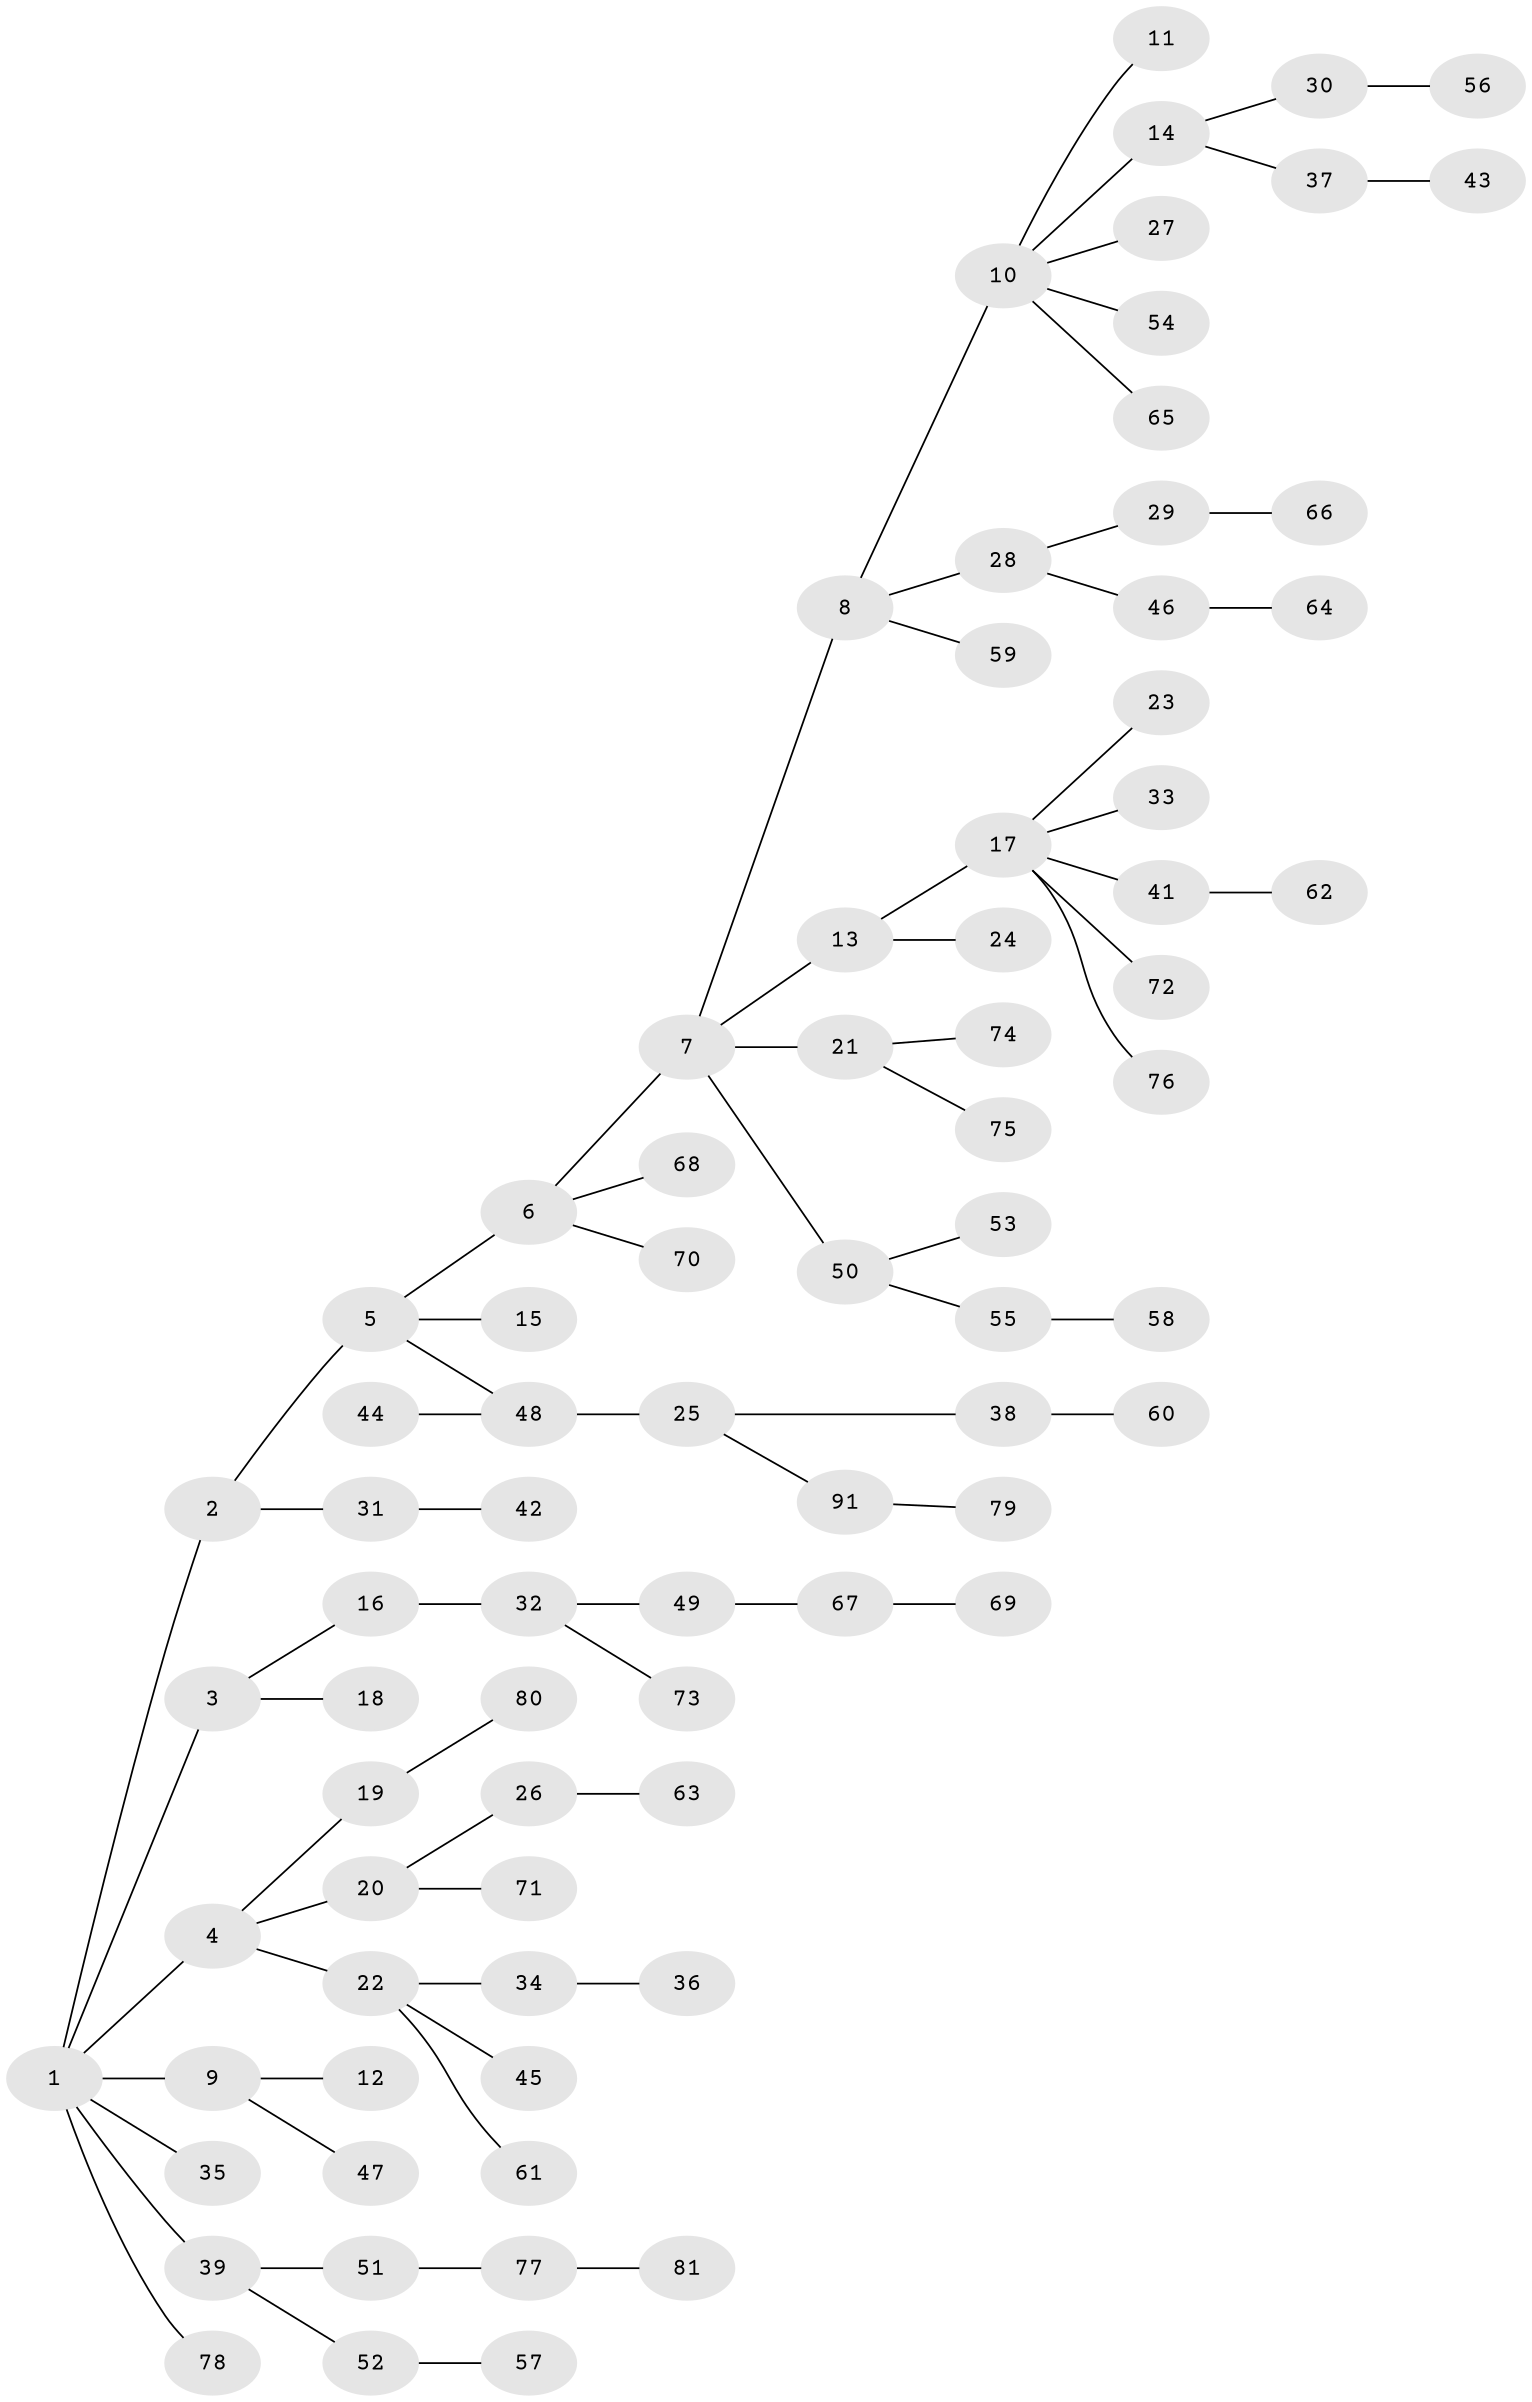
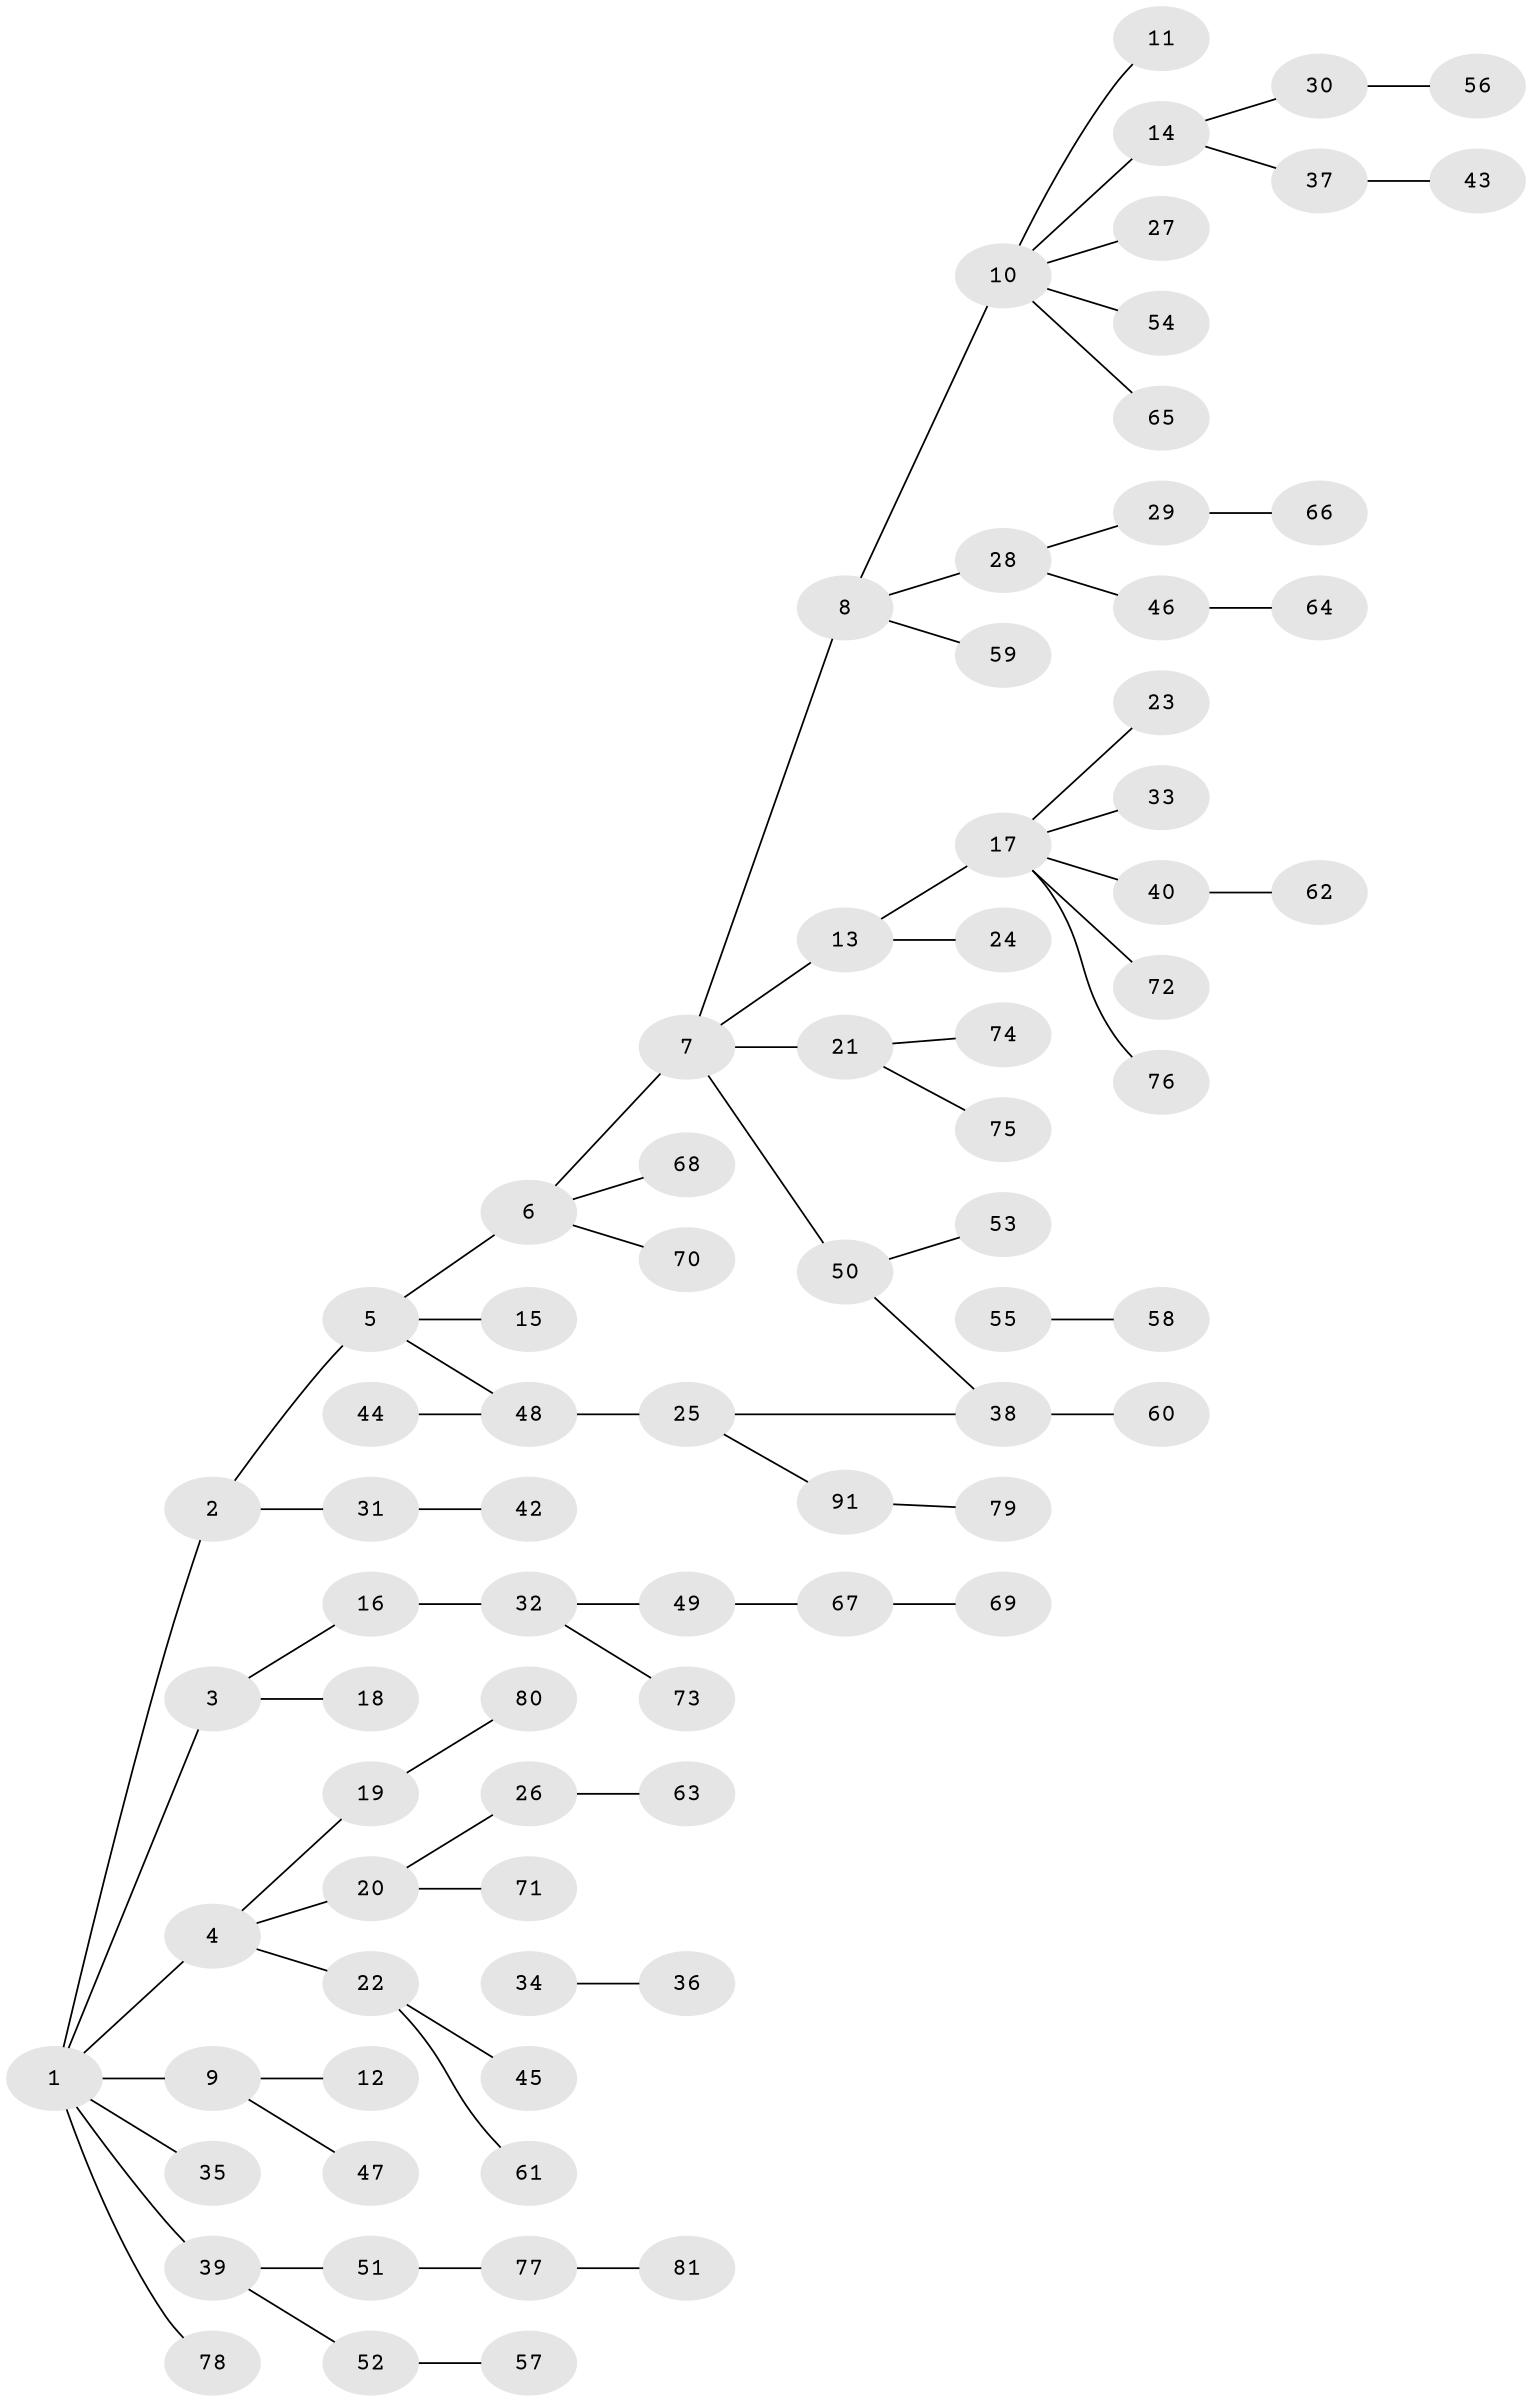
(1161, 893) -> (1161, 893)
(924, 1296) -> (924, 1343)
(450, 1984) -> none
